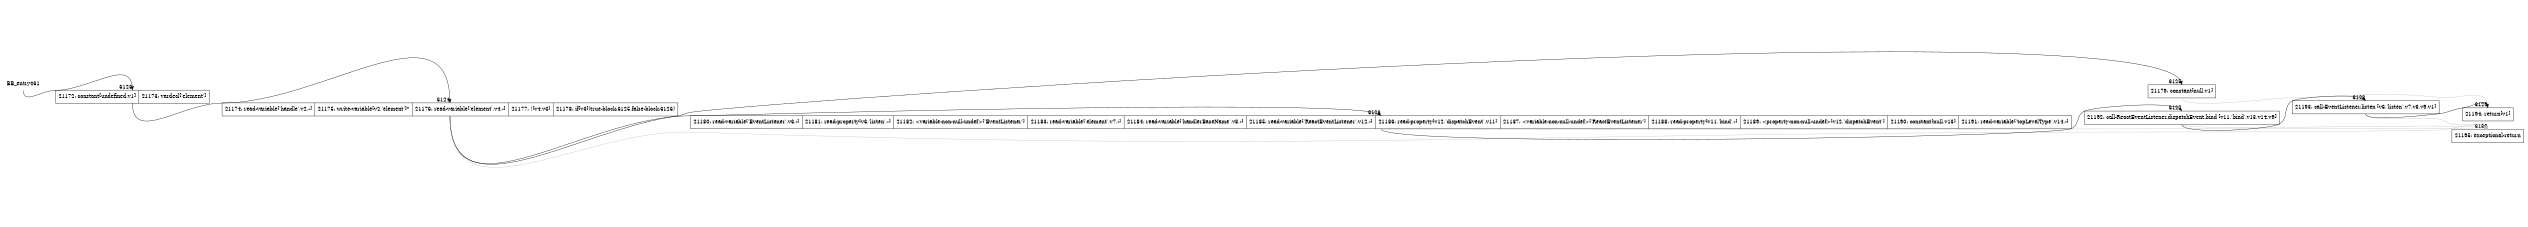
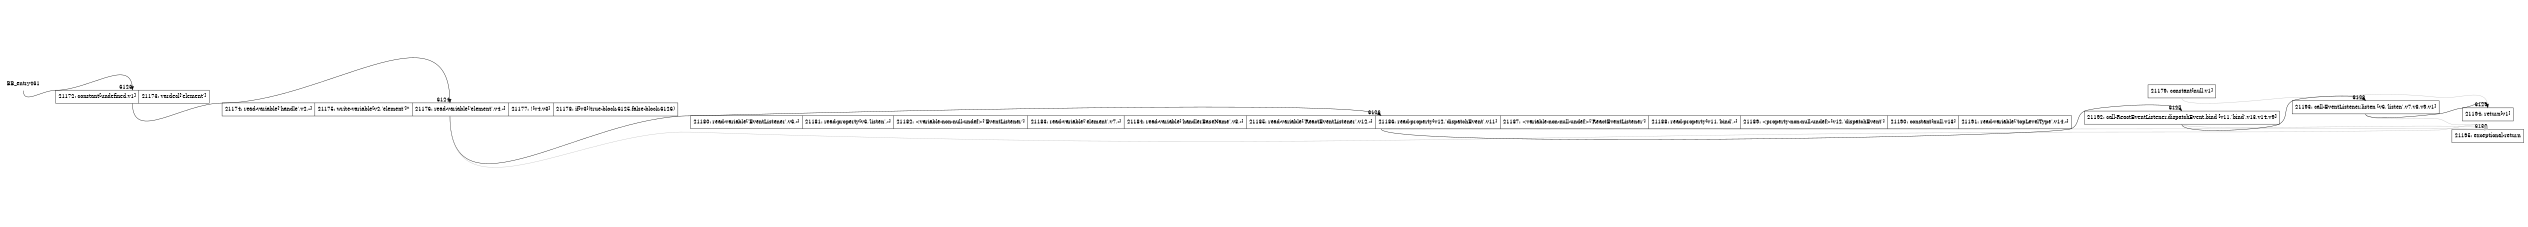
(1298, 71) -> none
